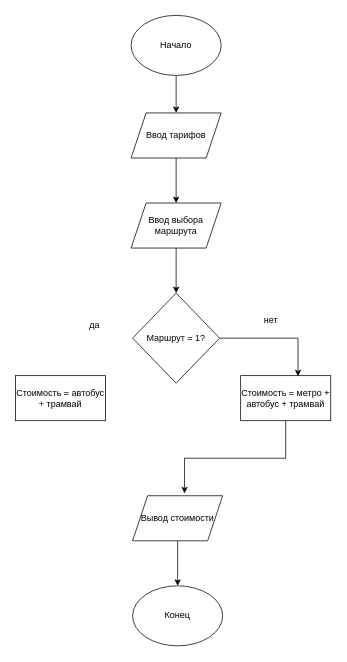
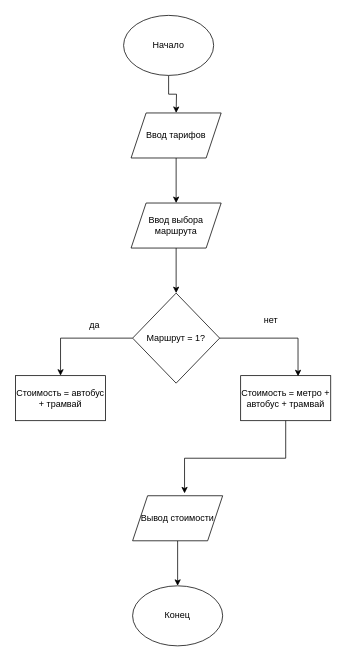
(176, 45) -> (168, 45)
none -> (60, 353)
